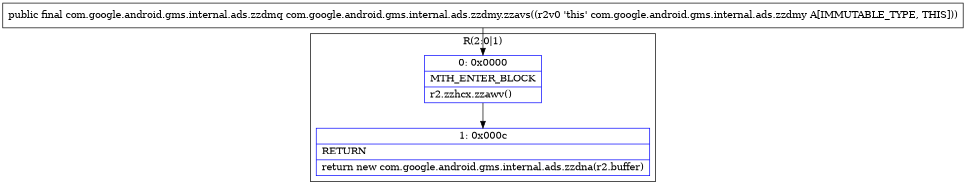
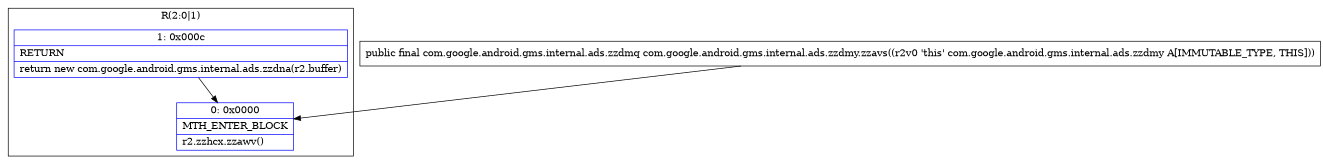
(483, 112) -> (206, 87)
